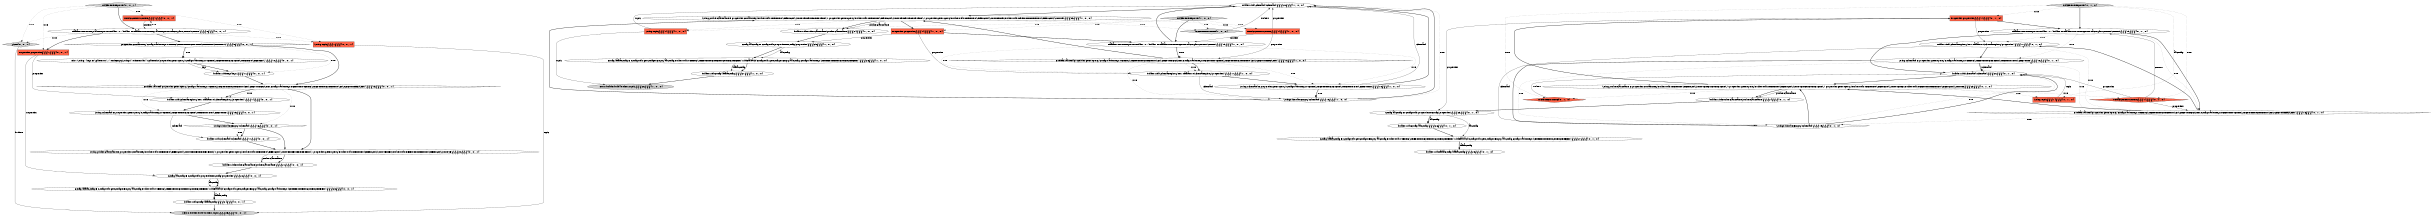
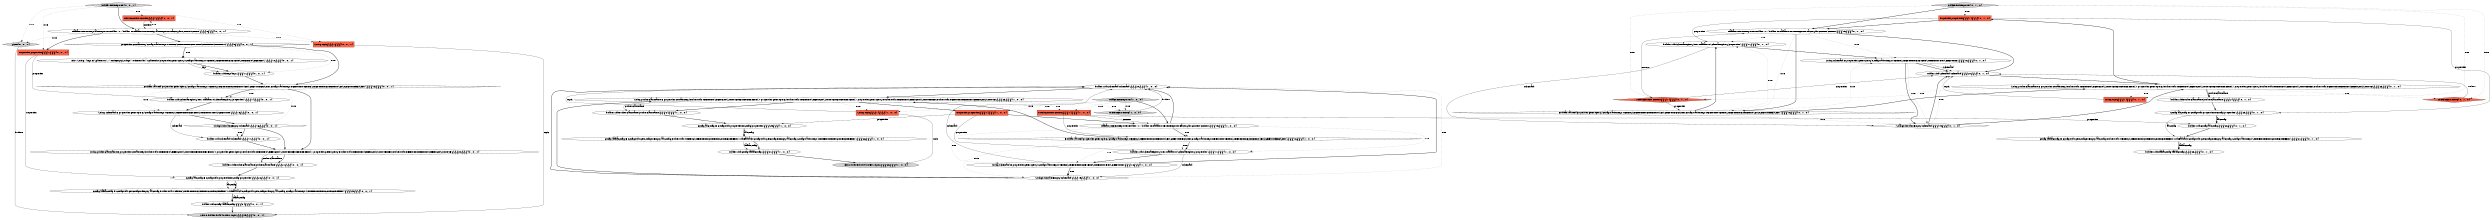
(1273, 19) -> (1640, 118)
(2179, 53) -> (2467, 53)
